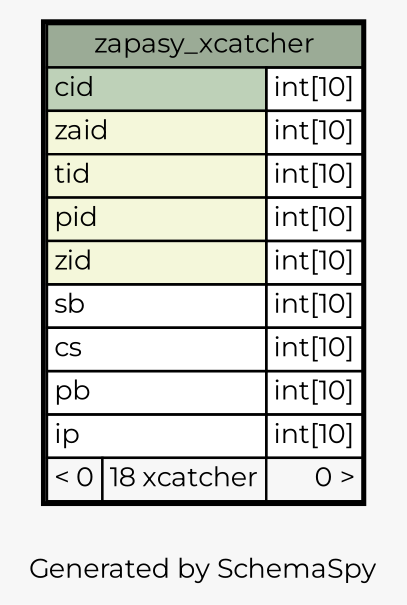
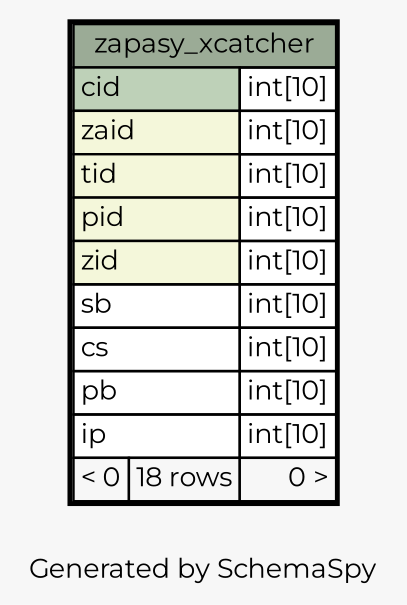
(184, 478) -> (184, 478)
